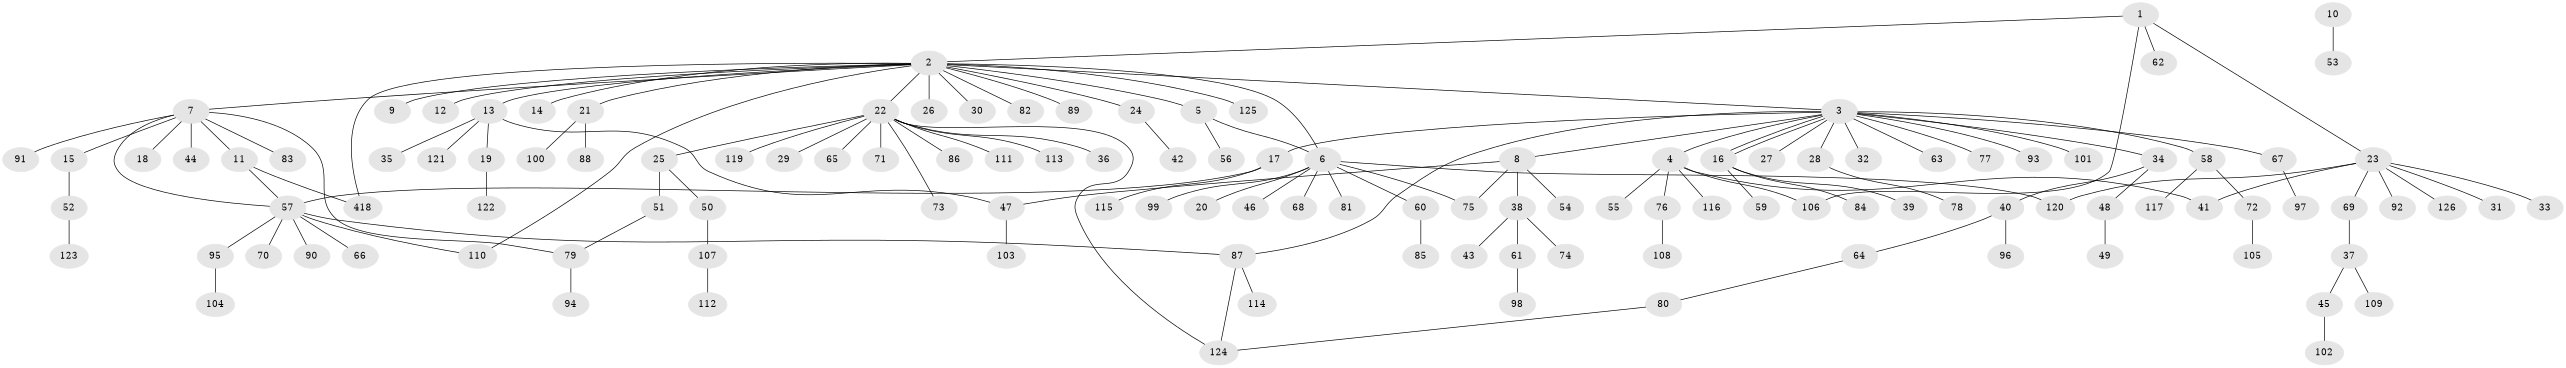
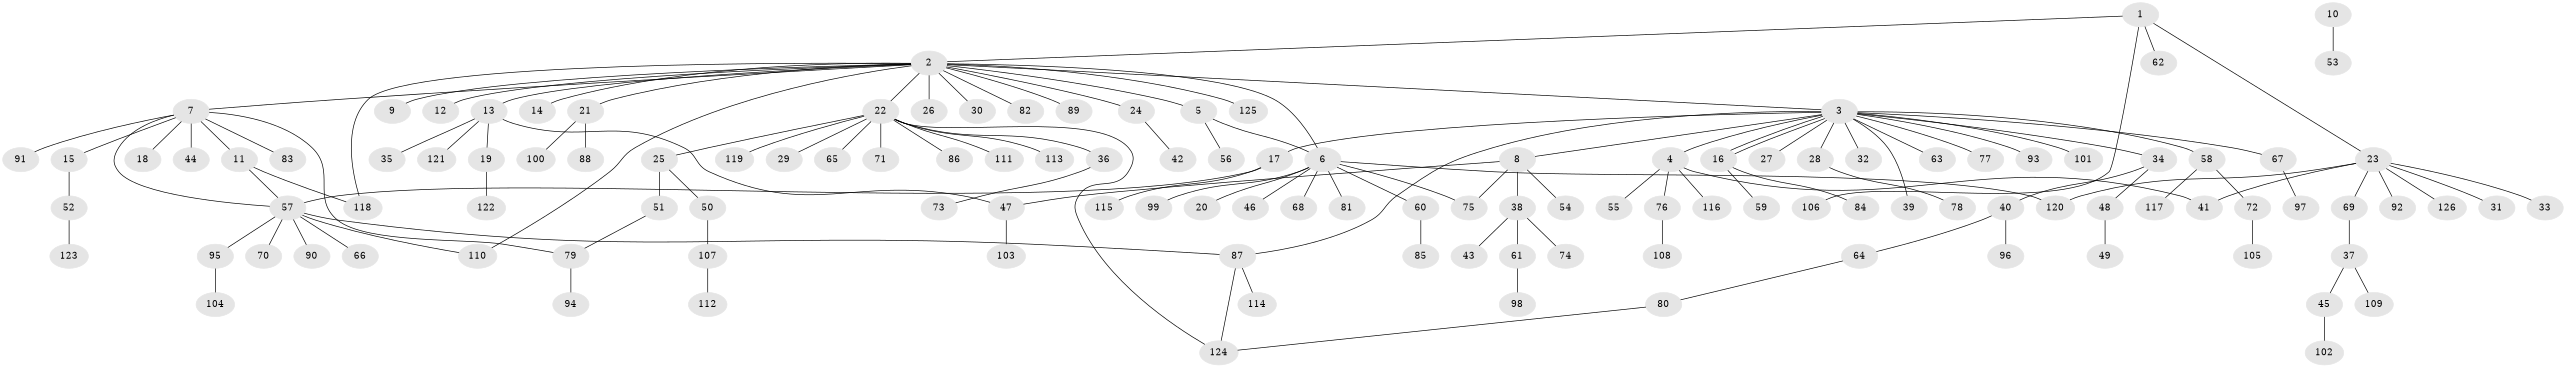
(912, 159) -> (1024, 187)
(1814, 184) -> (1890, 151)
(1766, 190) -> none
(363, 208) -> (363, 208)
